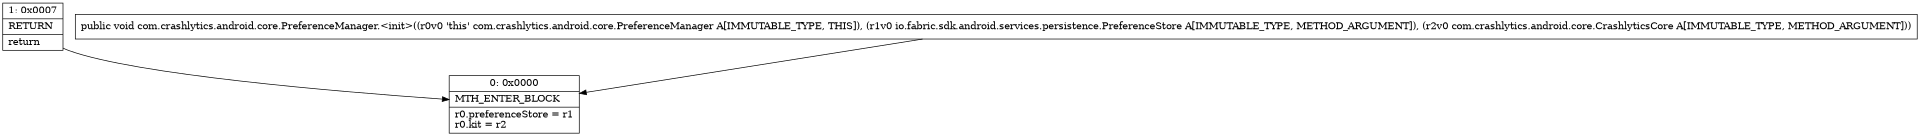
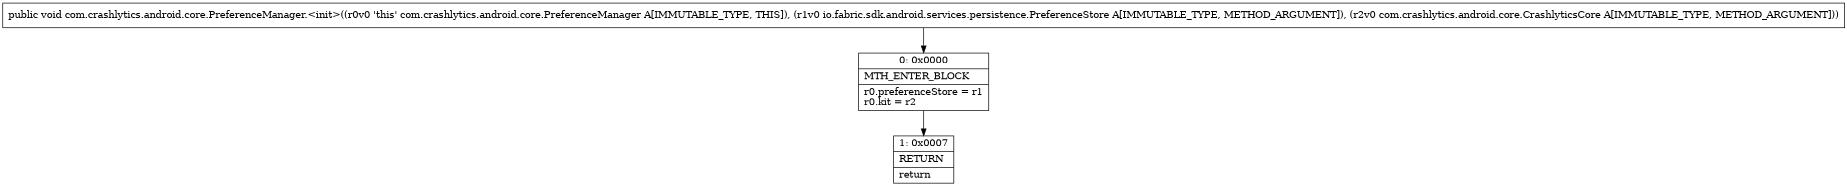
(251, 82) -> (924, 120)
